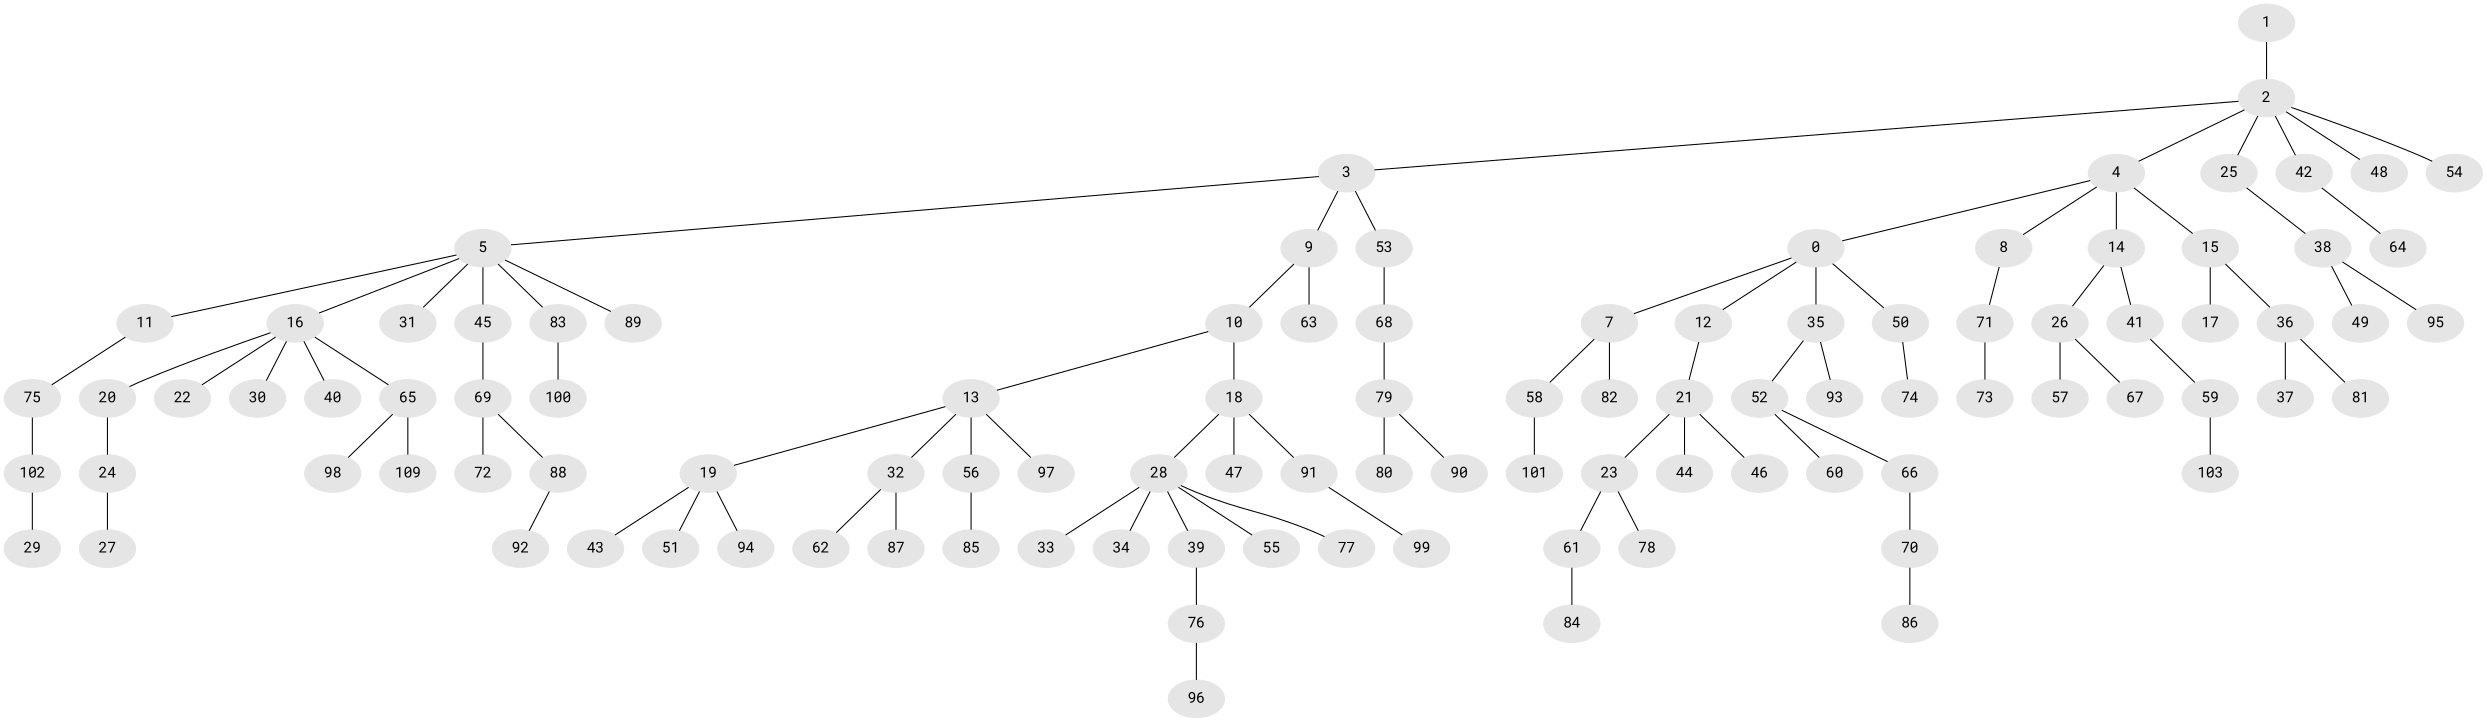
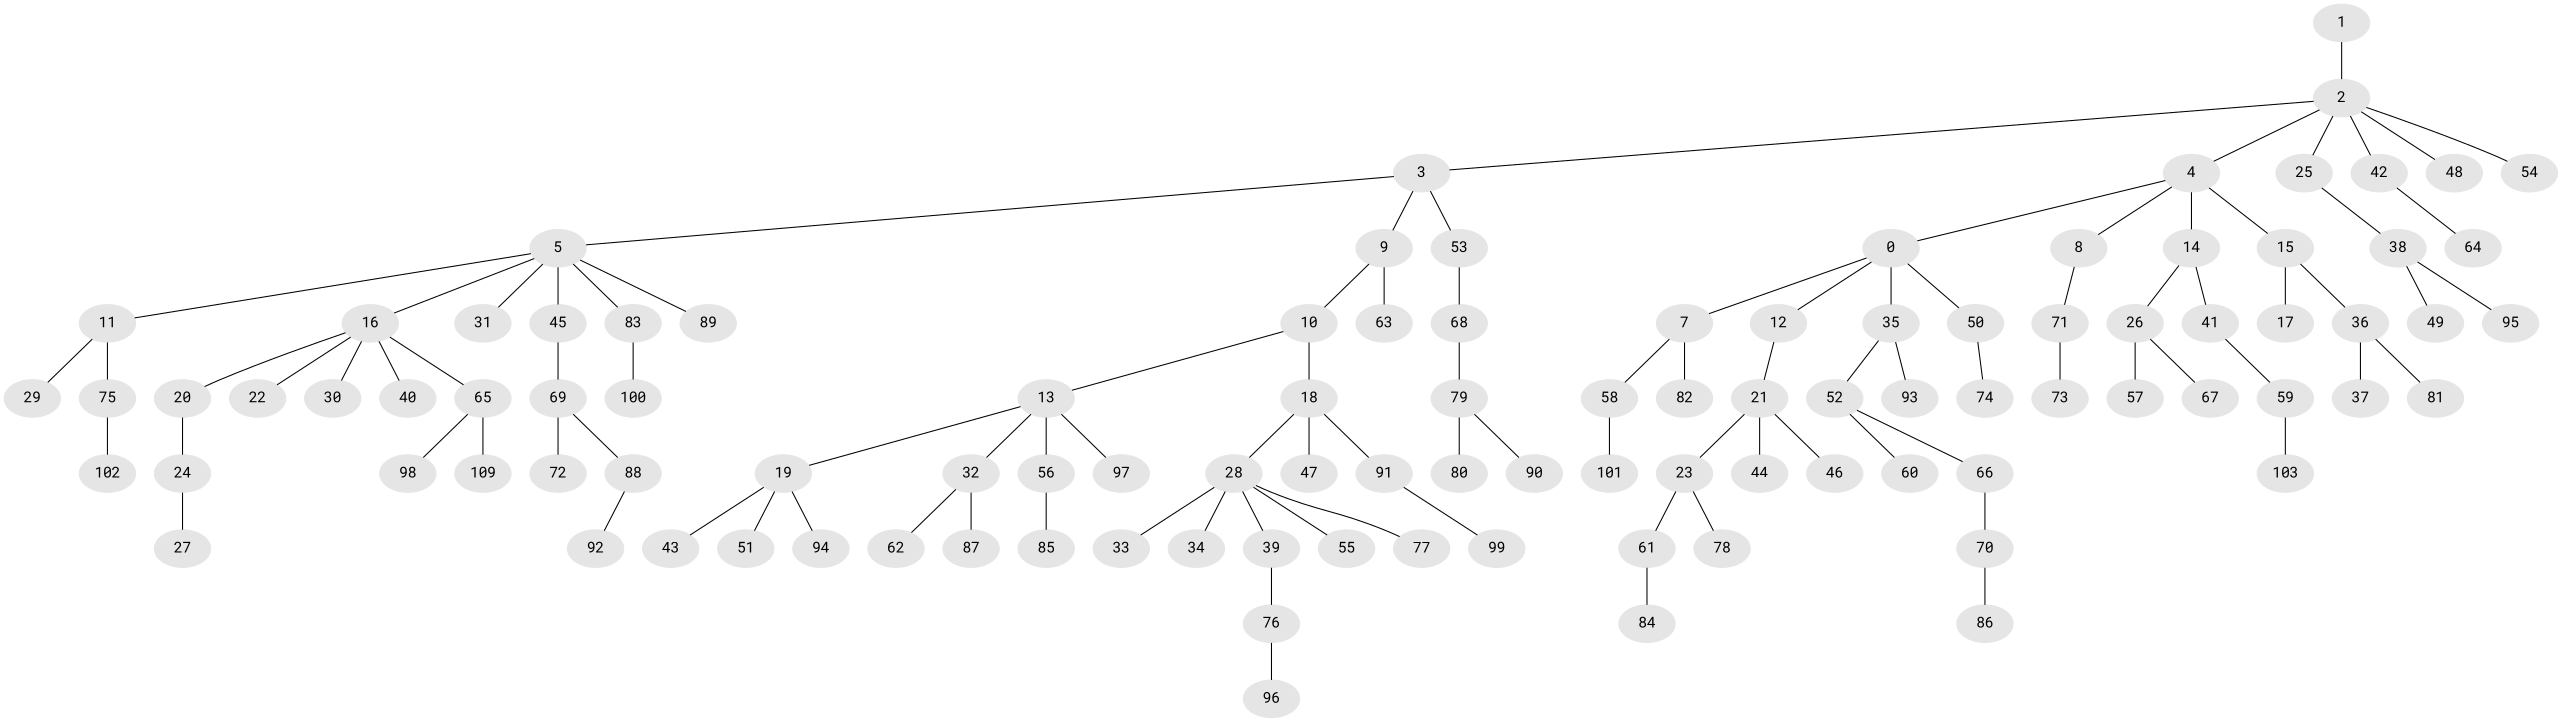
(32, 511) -> (70, 361)
